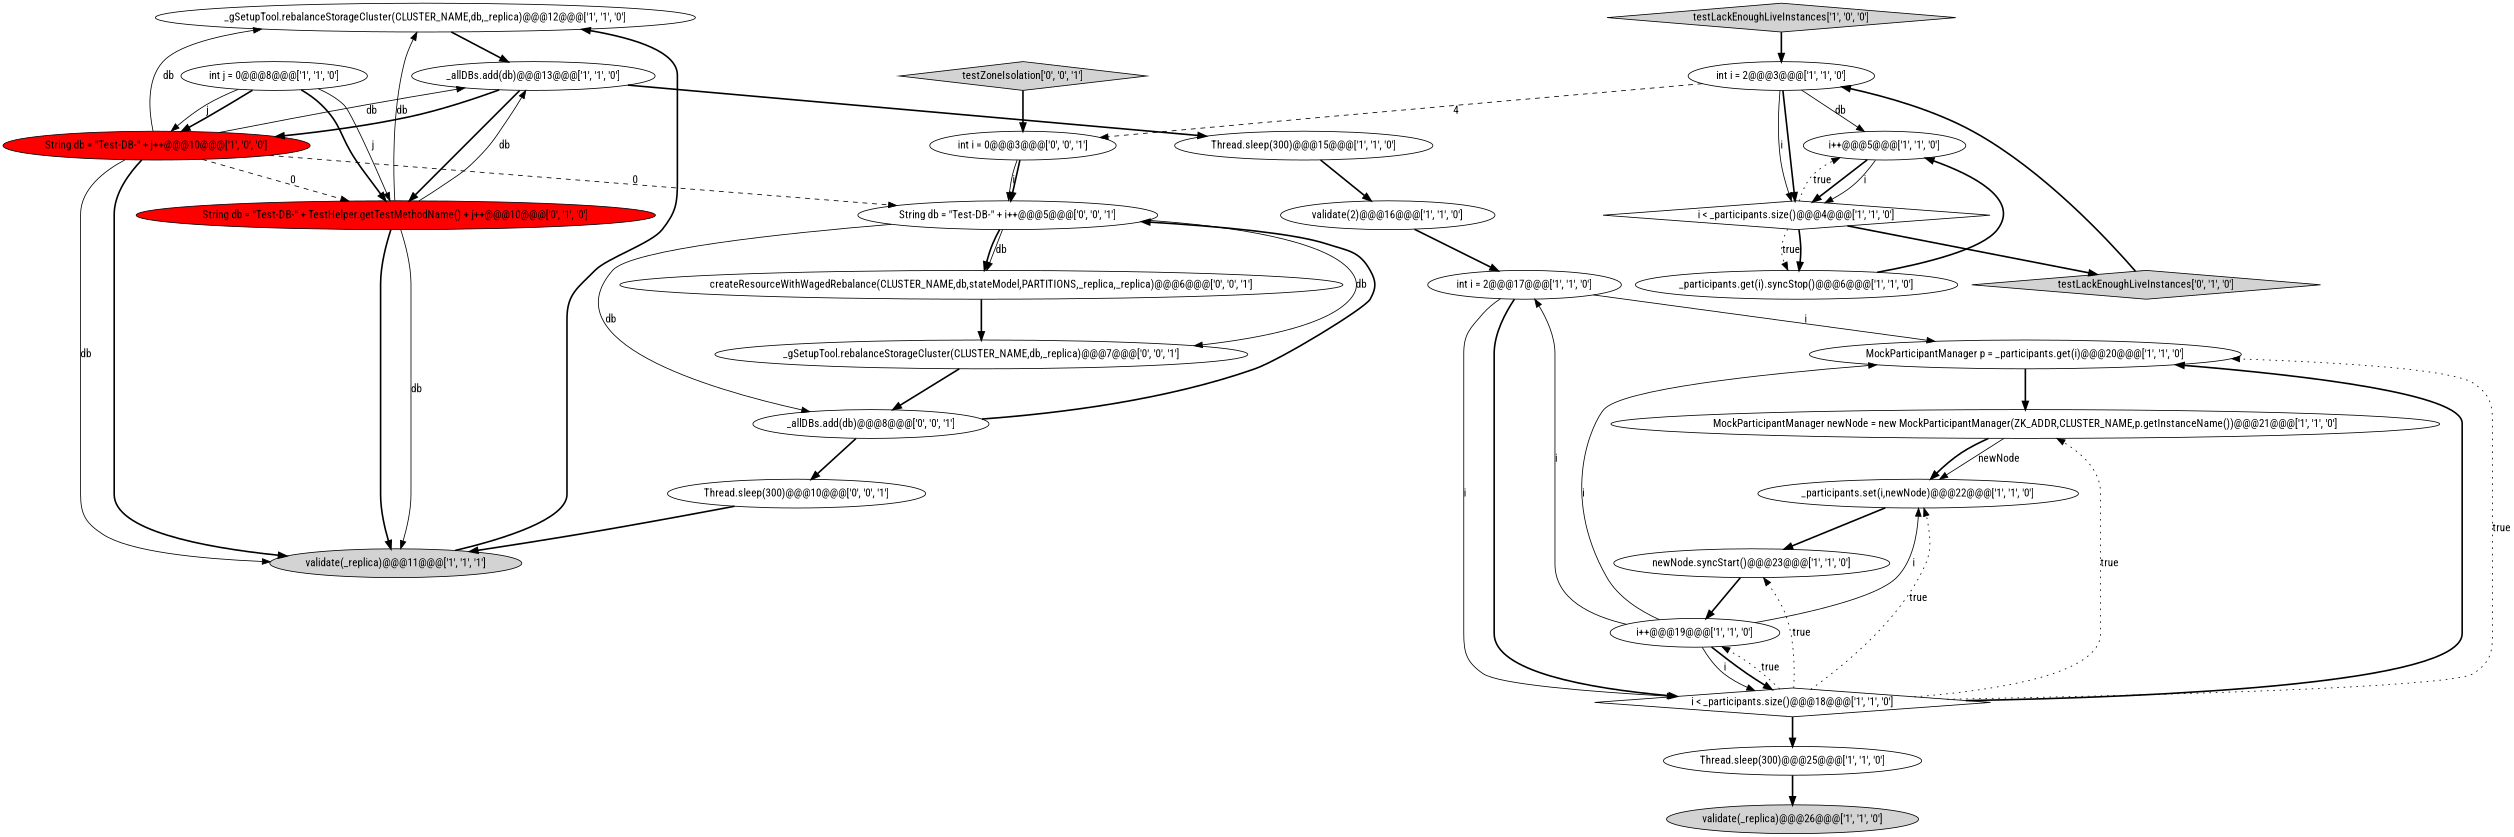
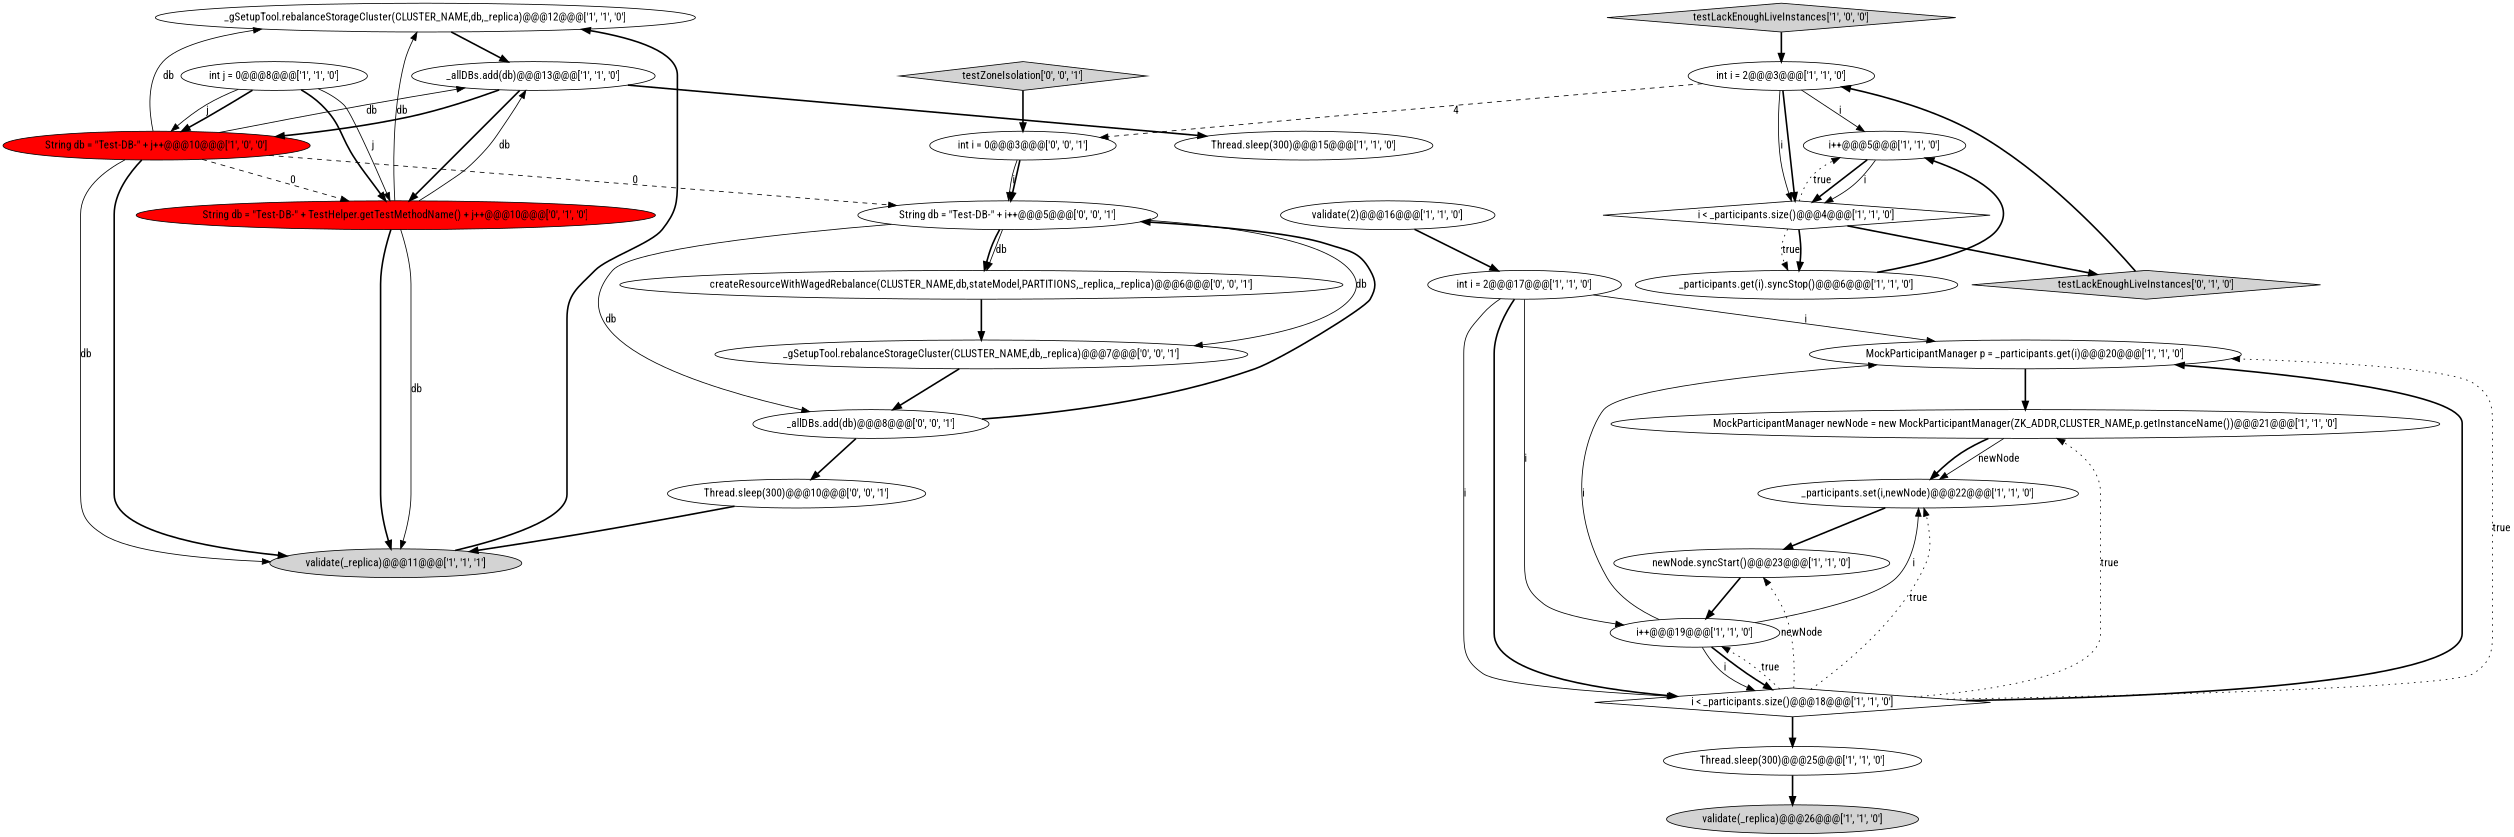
(1841, 111) -> (1841, 111)
(1343, 178) -> none
(1555, 484) -> (1525, 493)
(1802, 633) -> (1802, 633)
